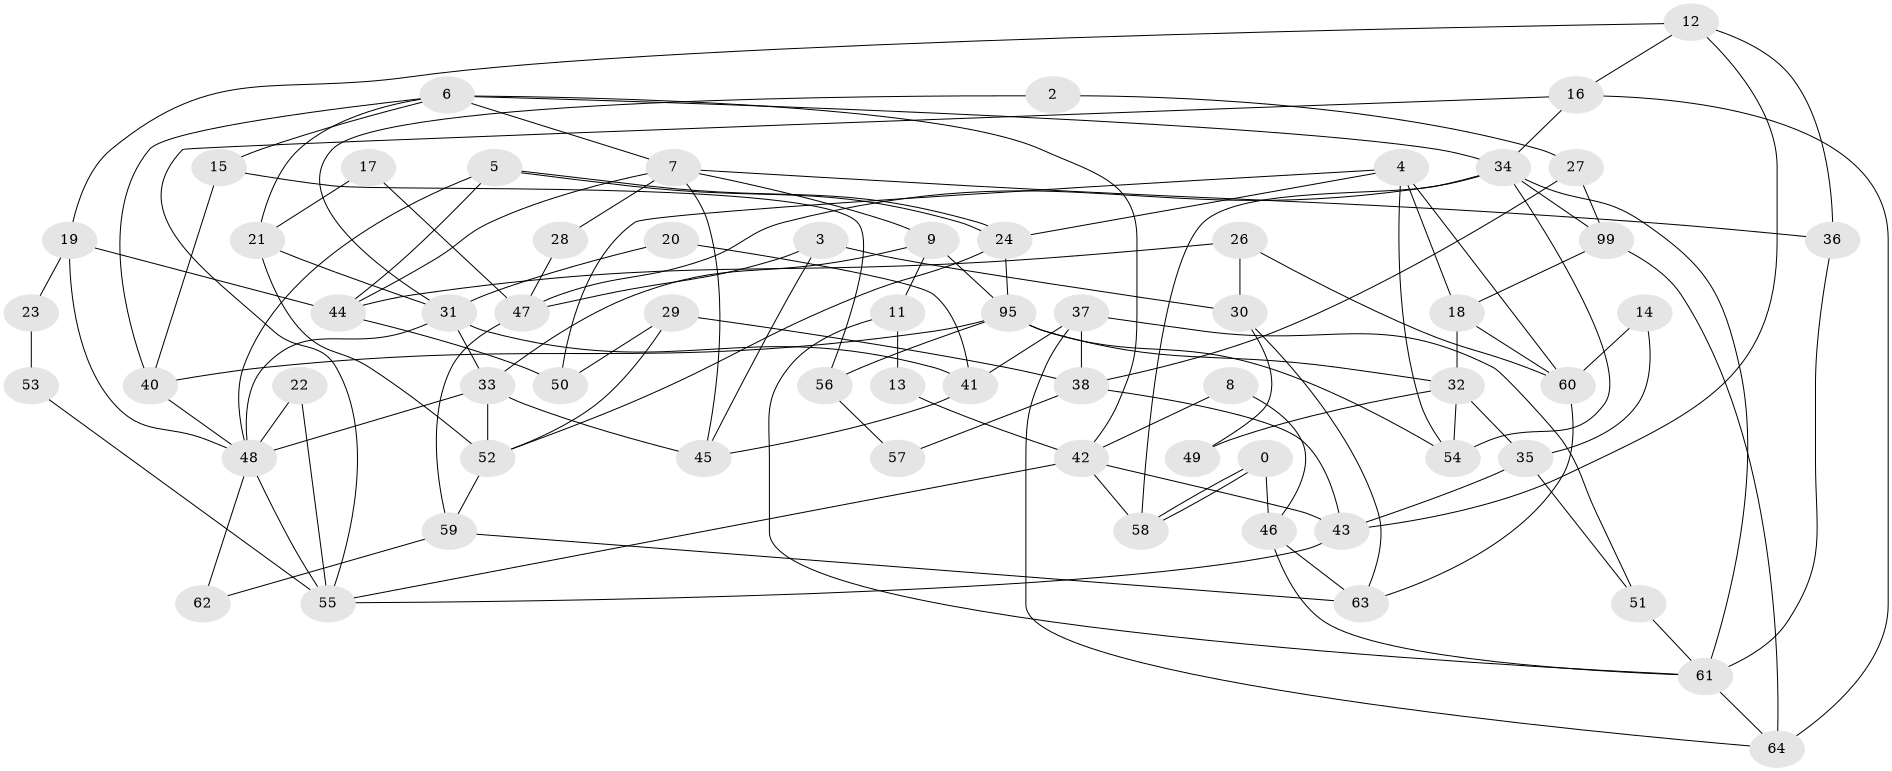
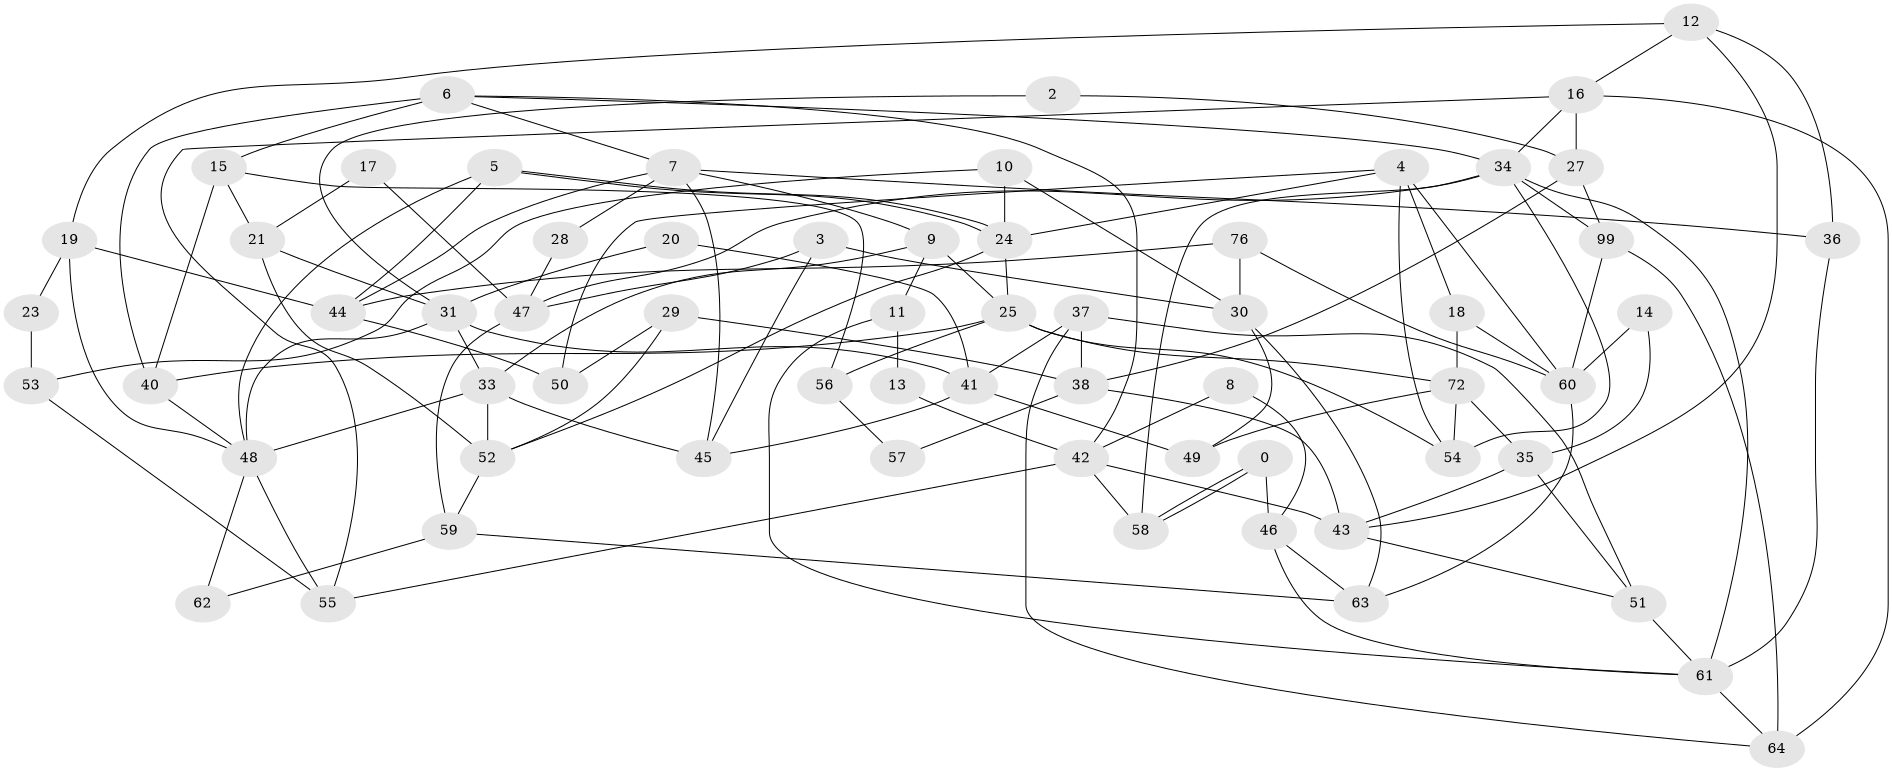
none -> (1576, 131)
(298, 151) -> (238, 204)
none -> (1005, 168)
(1240, 240) -> (1240, 240)
(1532, 277) -> (1585, 321)
(1009, 313) -> (1009, 313)
(300, 386) -> none
(1457, 386) -> (1457, 386)
none -> (1081, 422)
(840, 592) -> (1490, 567)
